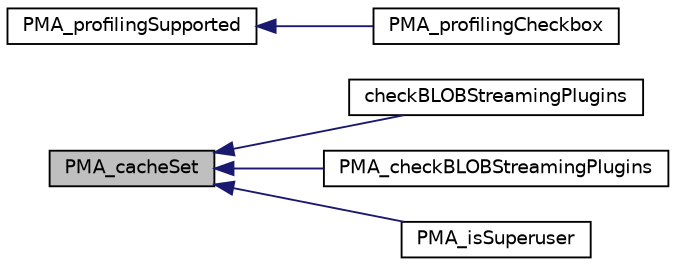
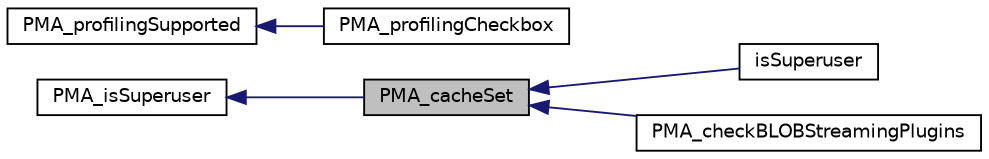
(496, 97) -> (809, 62)
(319, 205) -> (305, 97)
